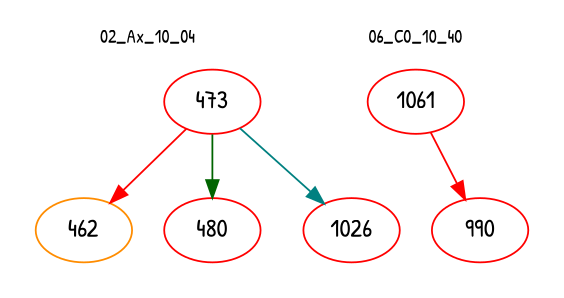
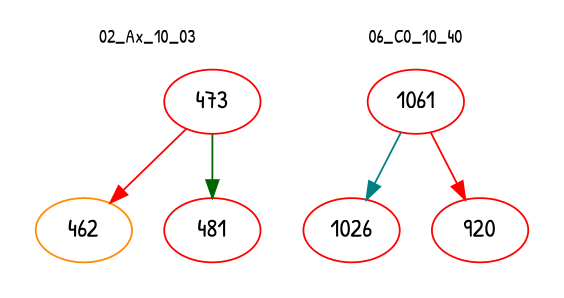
(148, 38) -> (148, 38)
(263, 149) -> (388, 158)
(212, 230) -> (212, 230)
(480, 230) -> (480, 230)
